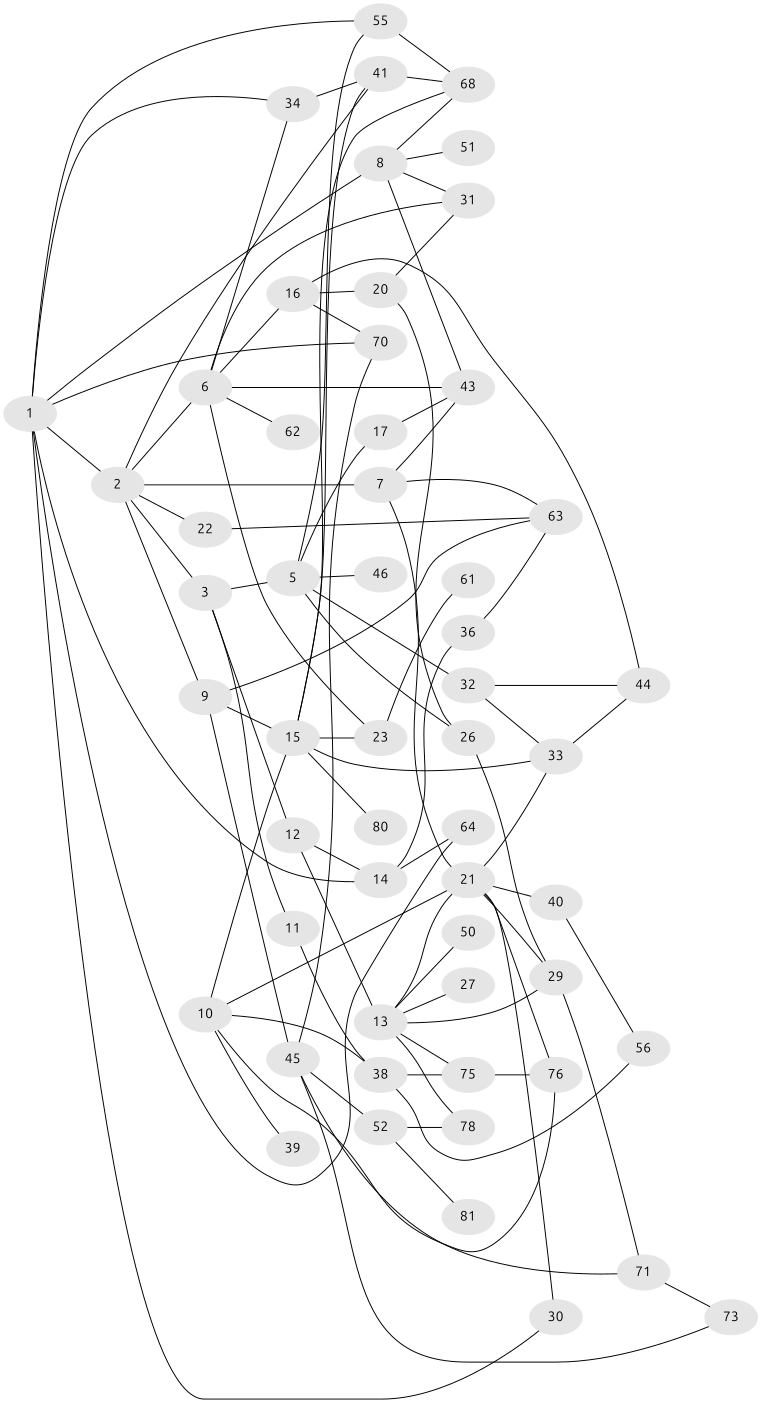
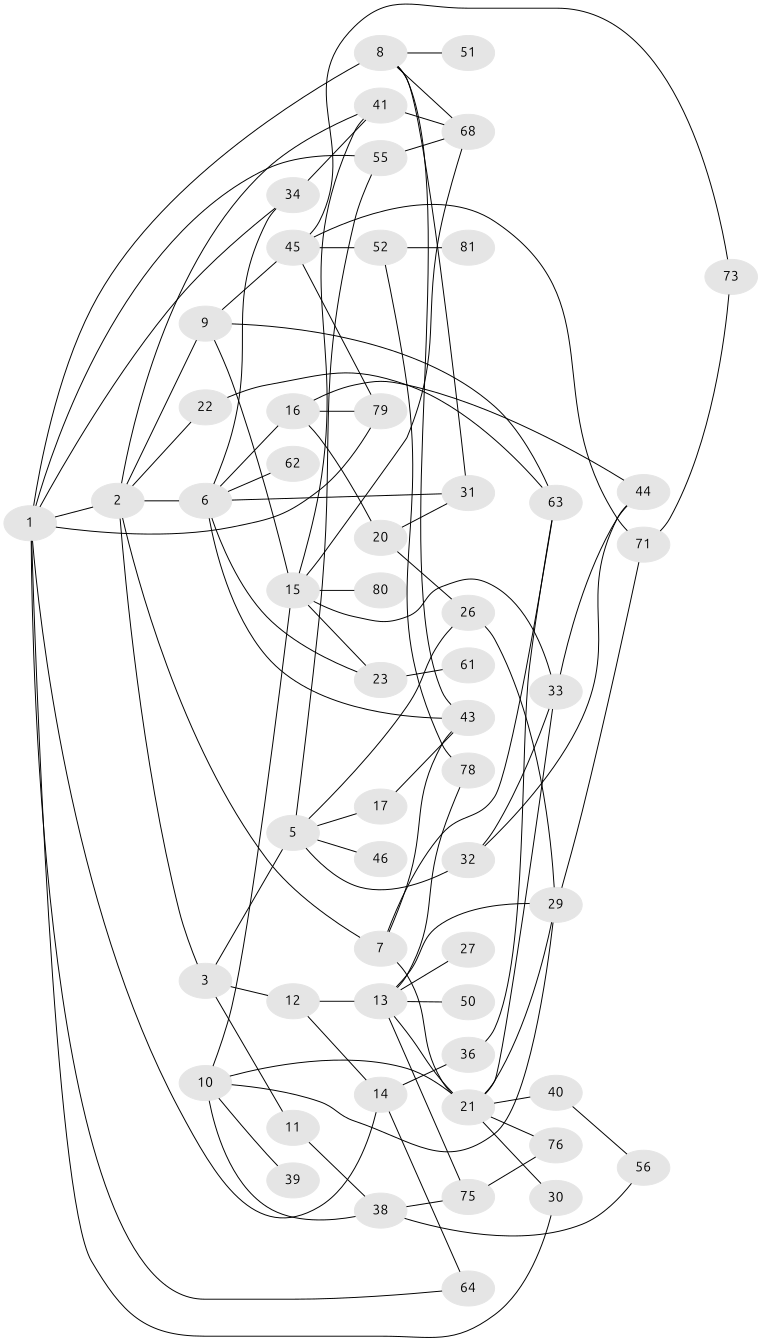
(381, 343) -> (381, 411)
(489, 1247) -> (469, 1148)
